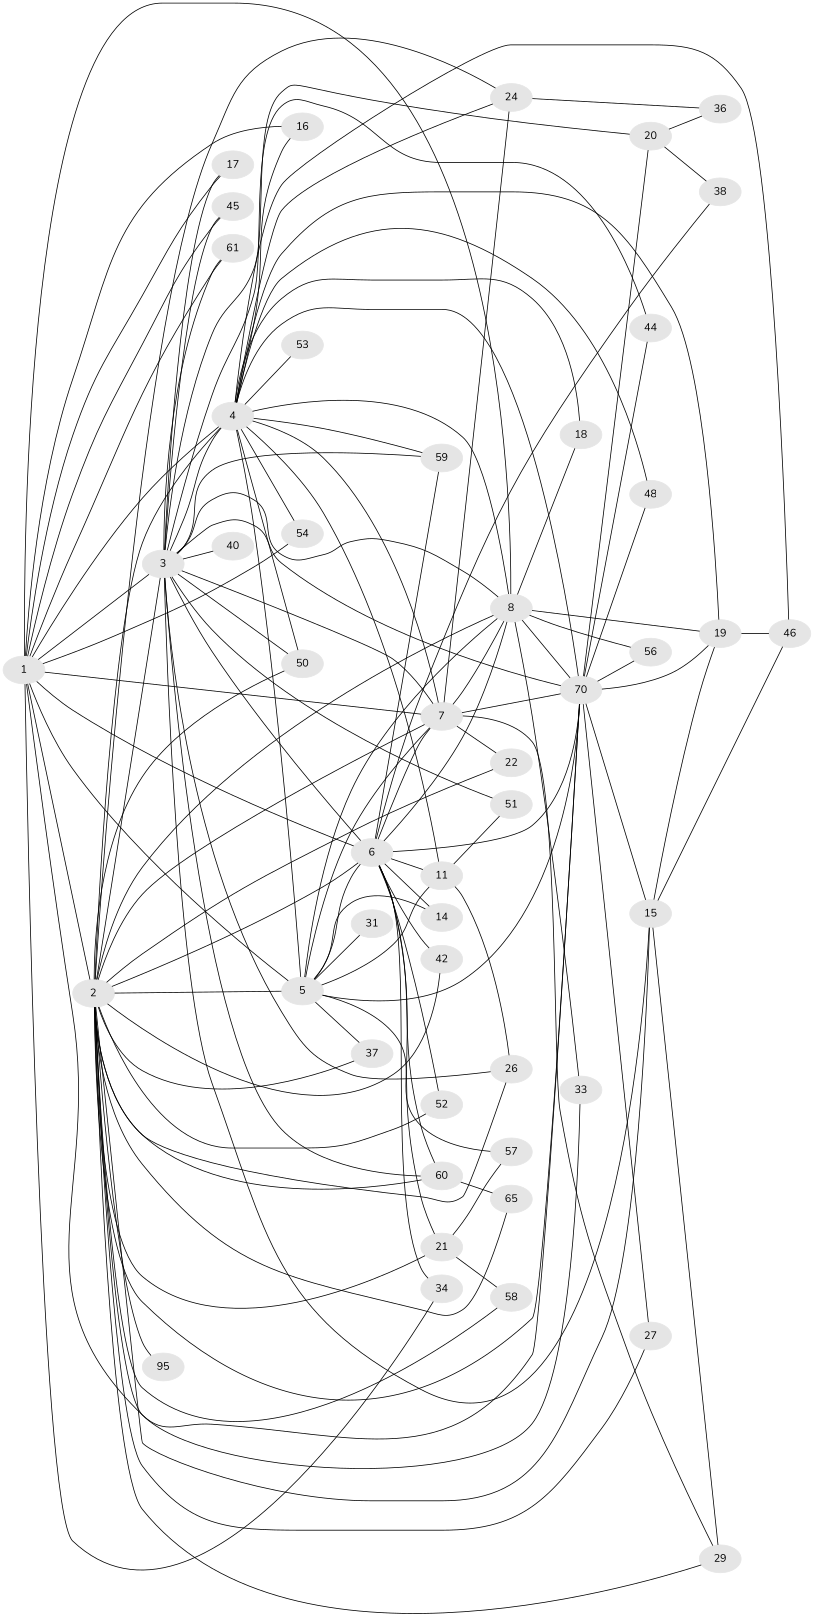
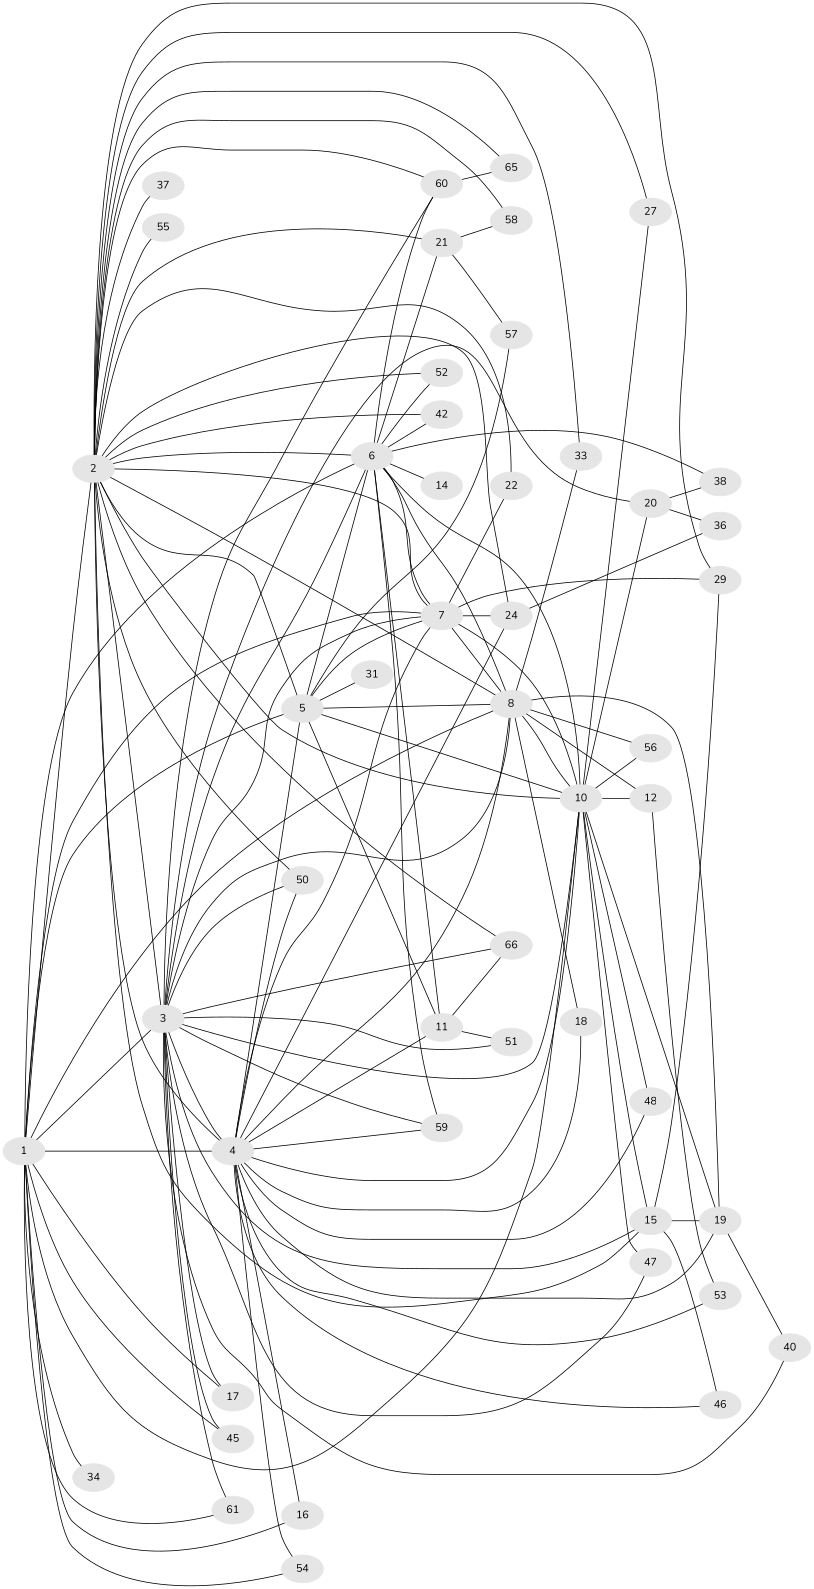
(651, 328) -> (651, 1263)
(755, 634) -> (755, 1284)
(581, 690) -> (581, 798)
none -> (651, 798)
(347, 906) -> none
(337, 1022) -> none
(511, 1069) -> (511, 945)
(401, 1094) -> none
(163, 1367) -> (163, 227)
